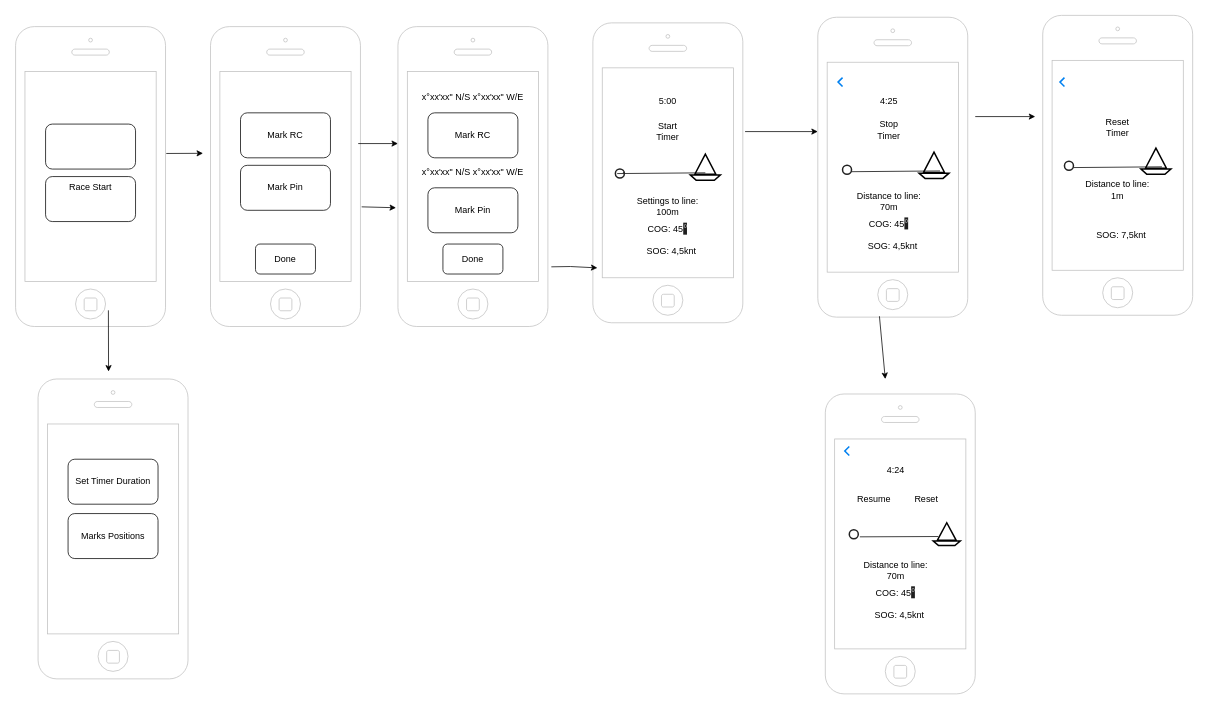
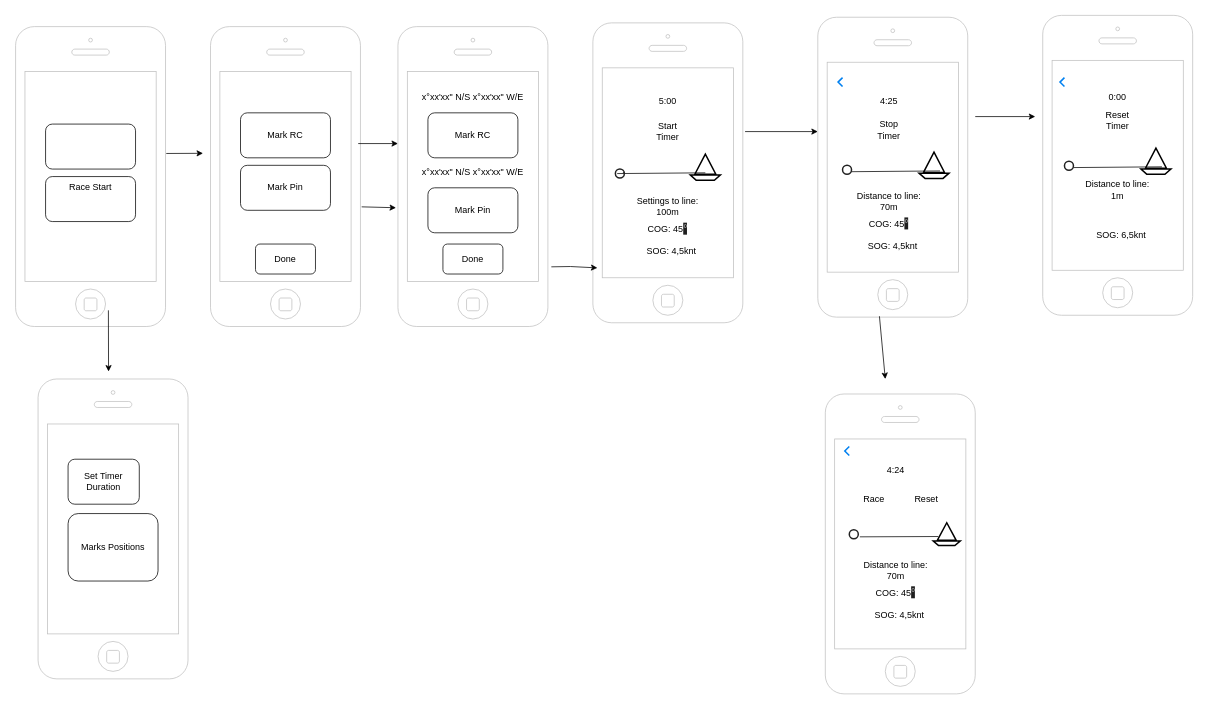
none -> (1118, 98)
(1118, 128) -> (1118, 120)
(1122, 235) -> (1122, 235)
(113, 482) -> (104, 482)
(874, 499) -> (874, 499)
(113, 536) -> (113, 548)
